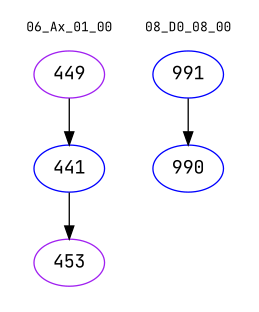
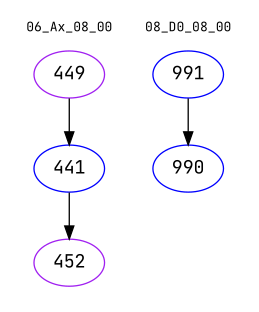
(70, 28) -> (70, 28)
(69, 263) -> (69, 263)
